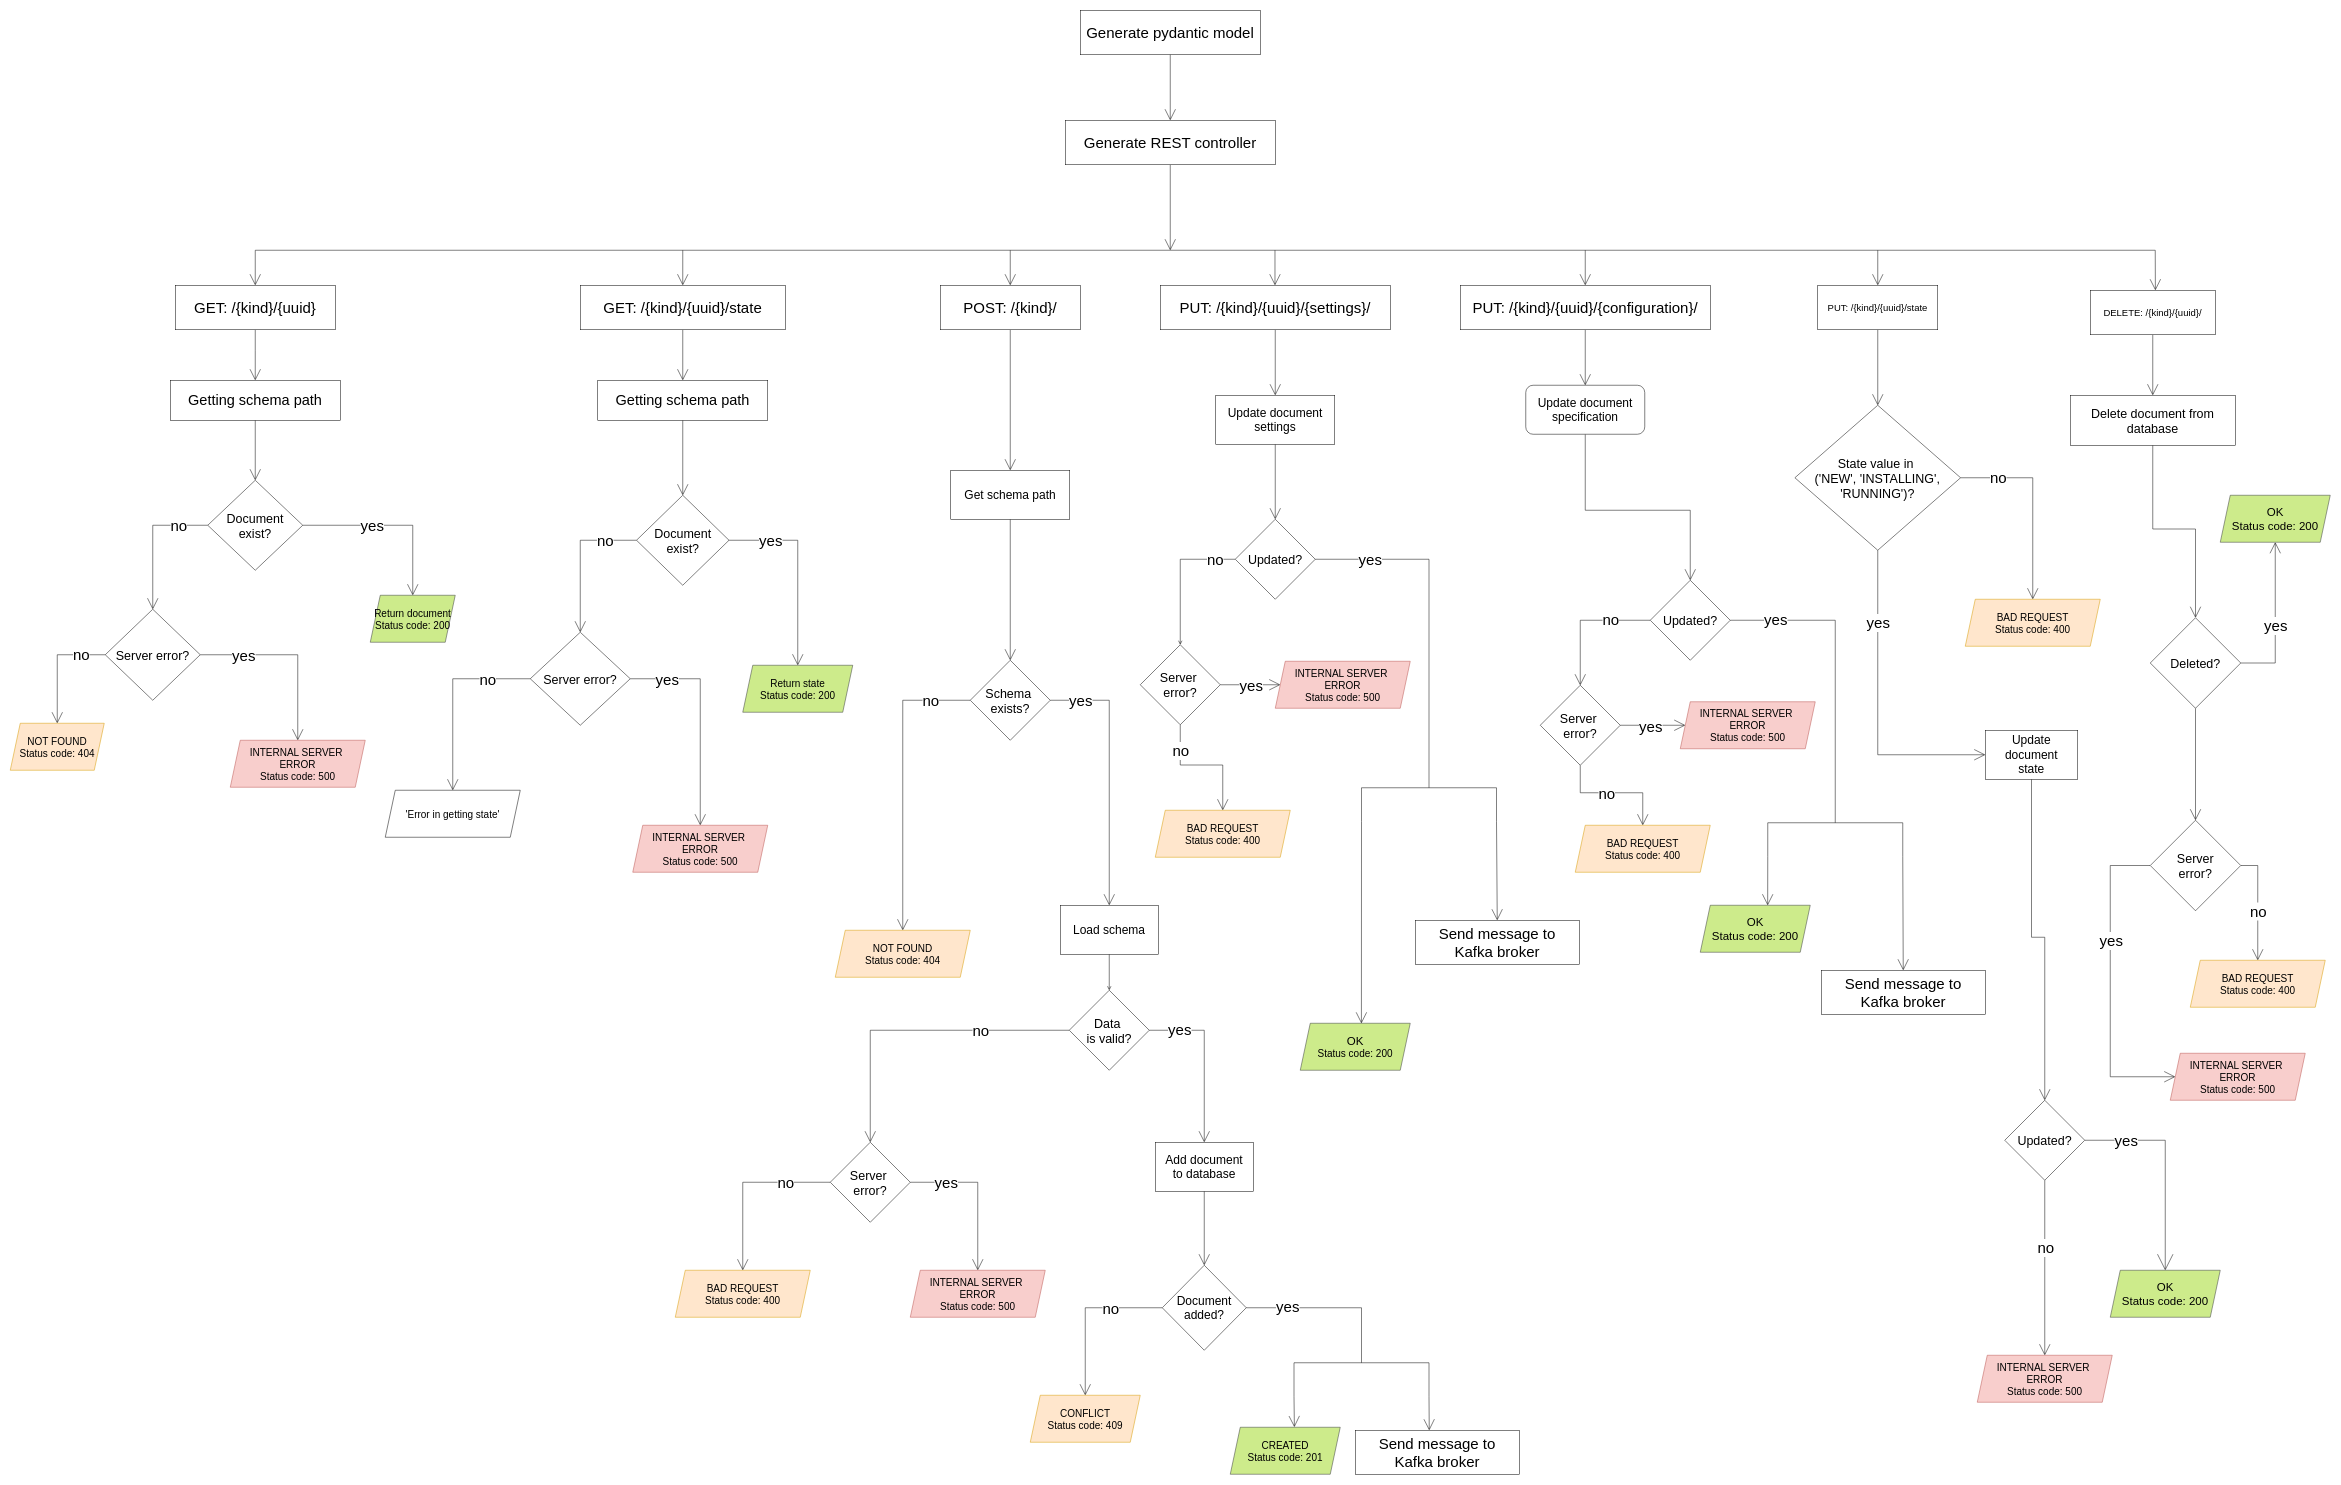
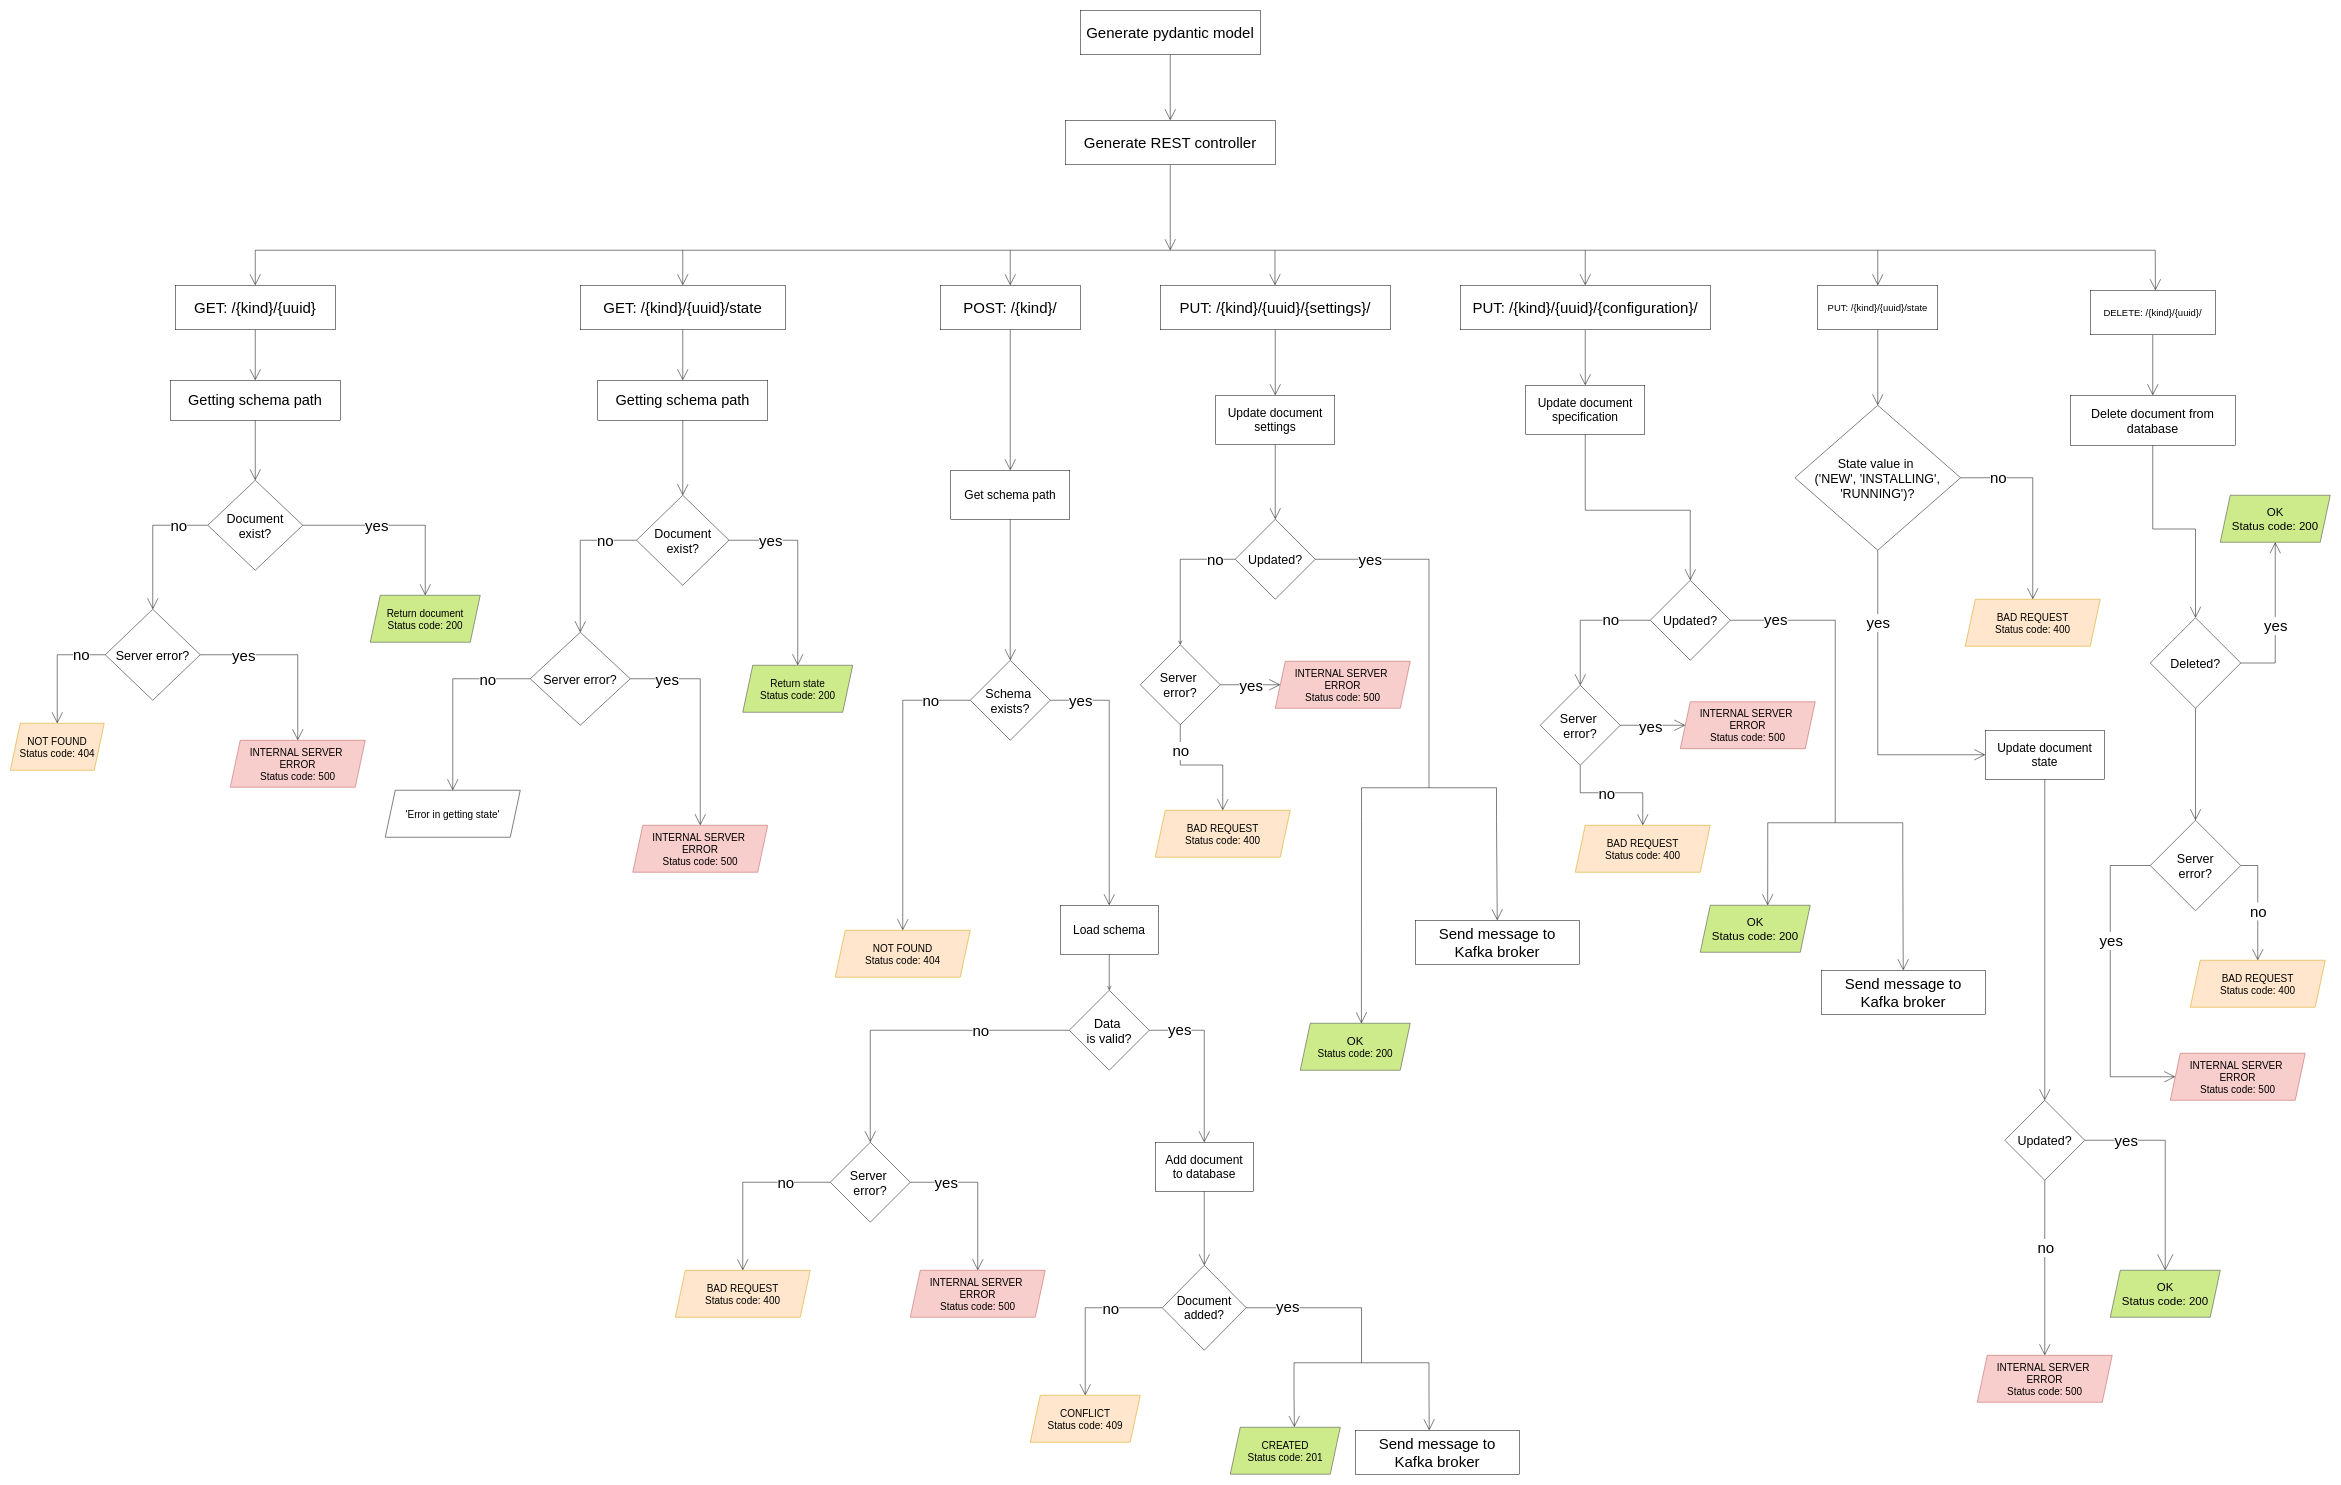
(1585, 410) -> (1585, 410)
(413, 619) -> (425, 619)
(2032, 755) -> (2045, 755)
